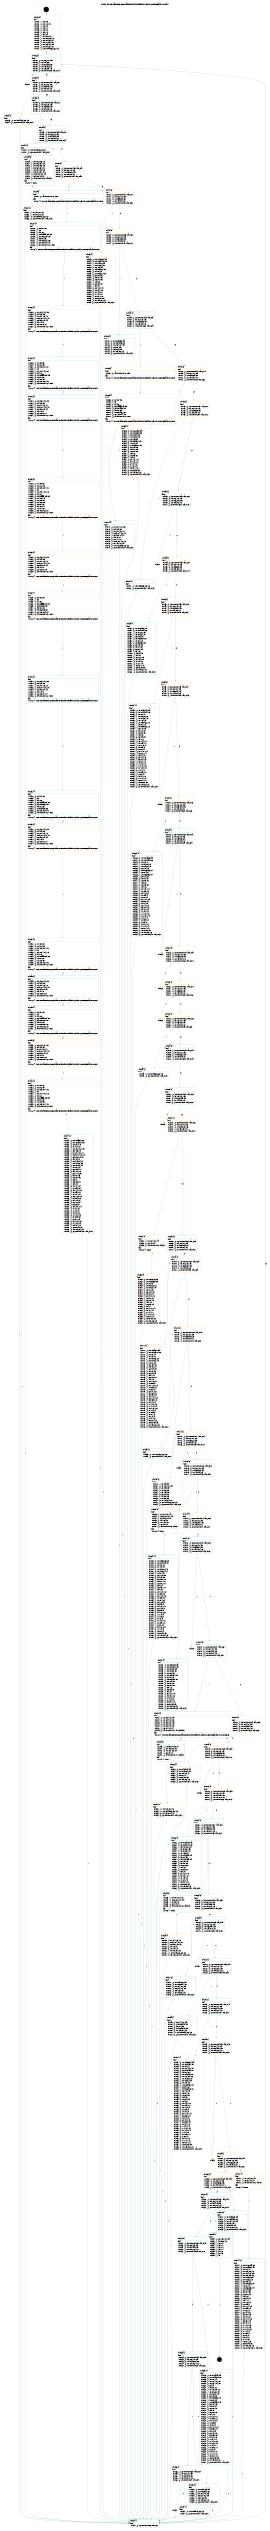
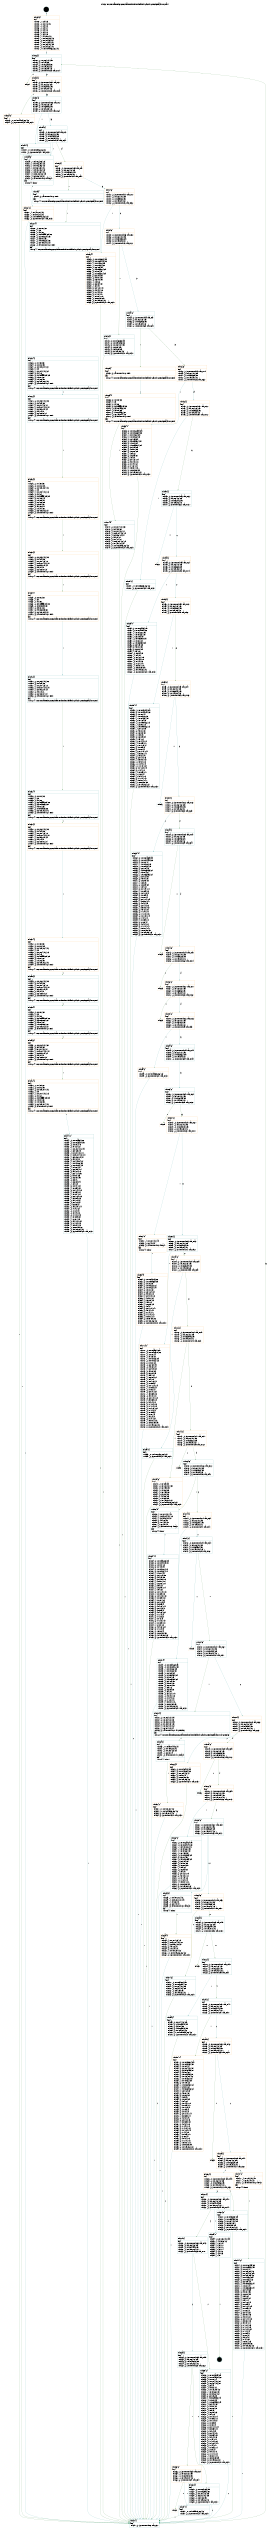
(63, 320) -> none
